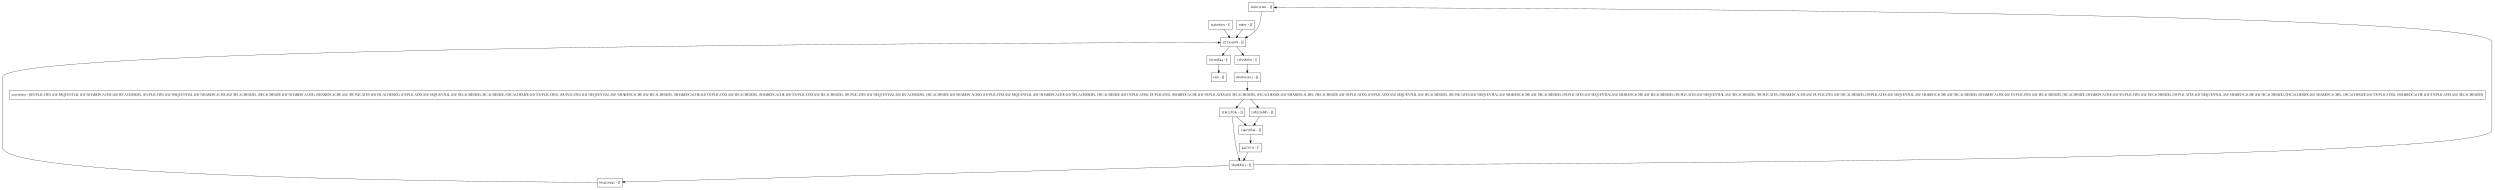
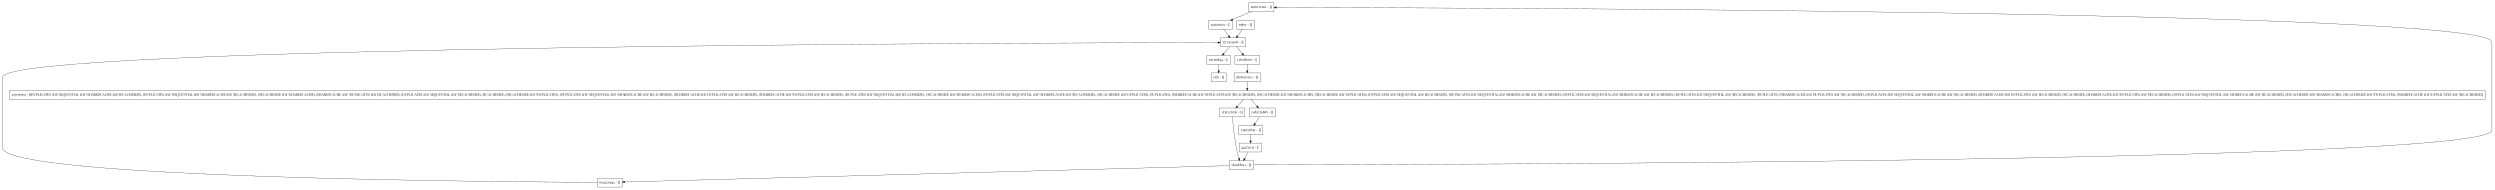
(1258, 26) -> (1242, 15)
(1241, 120) -> none
